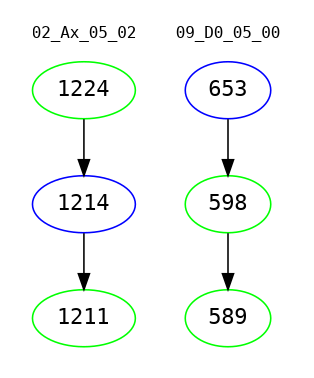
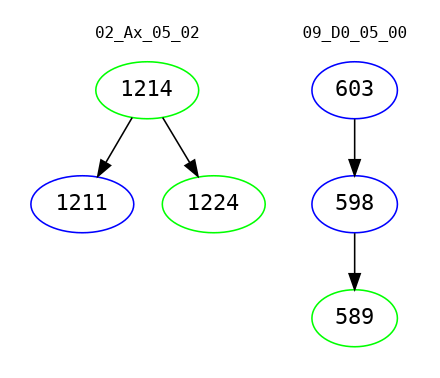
(228, 90) -> (355, 90)
(84, 139) -> (176, 140)
(84, 204) -> (147, 90)
(228, 204) -> (355, 204)
(84, 318) -> (82, 204)
